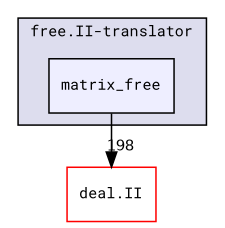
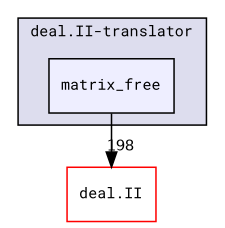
(112, 32) -> (112, 32)
